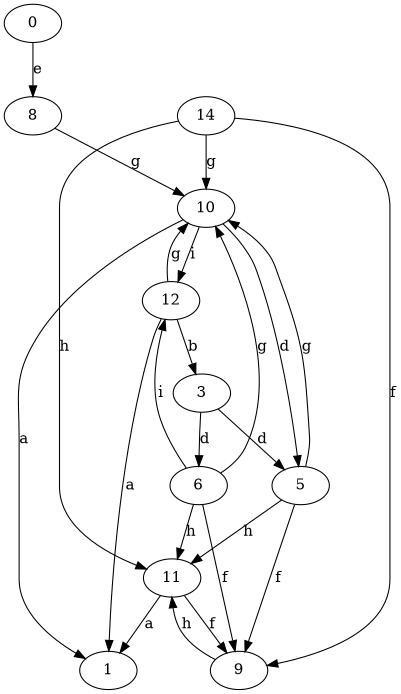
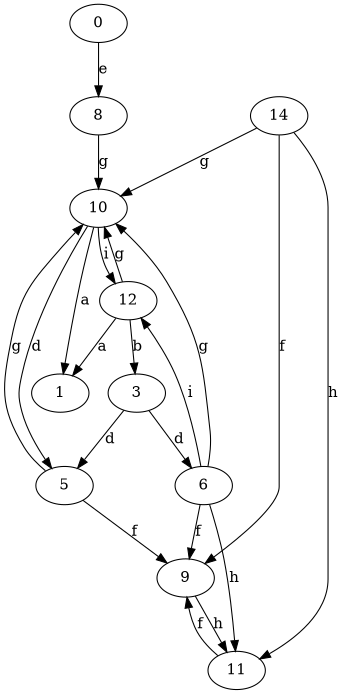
(241, 529) -> none
(143, 620) -> none
